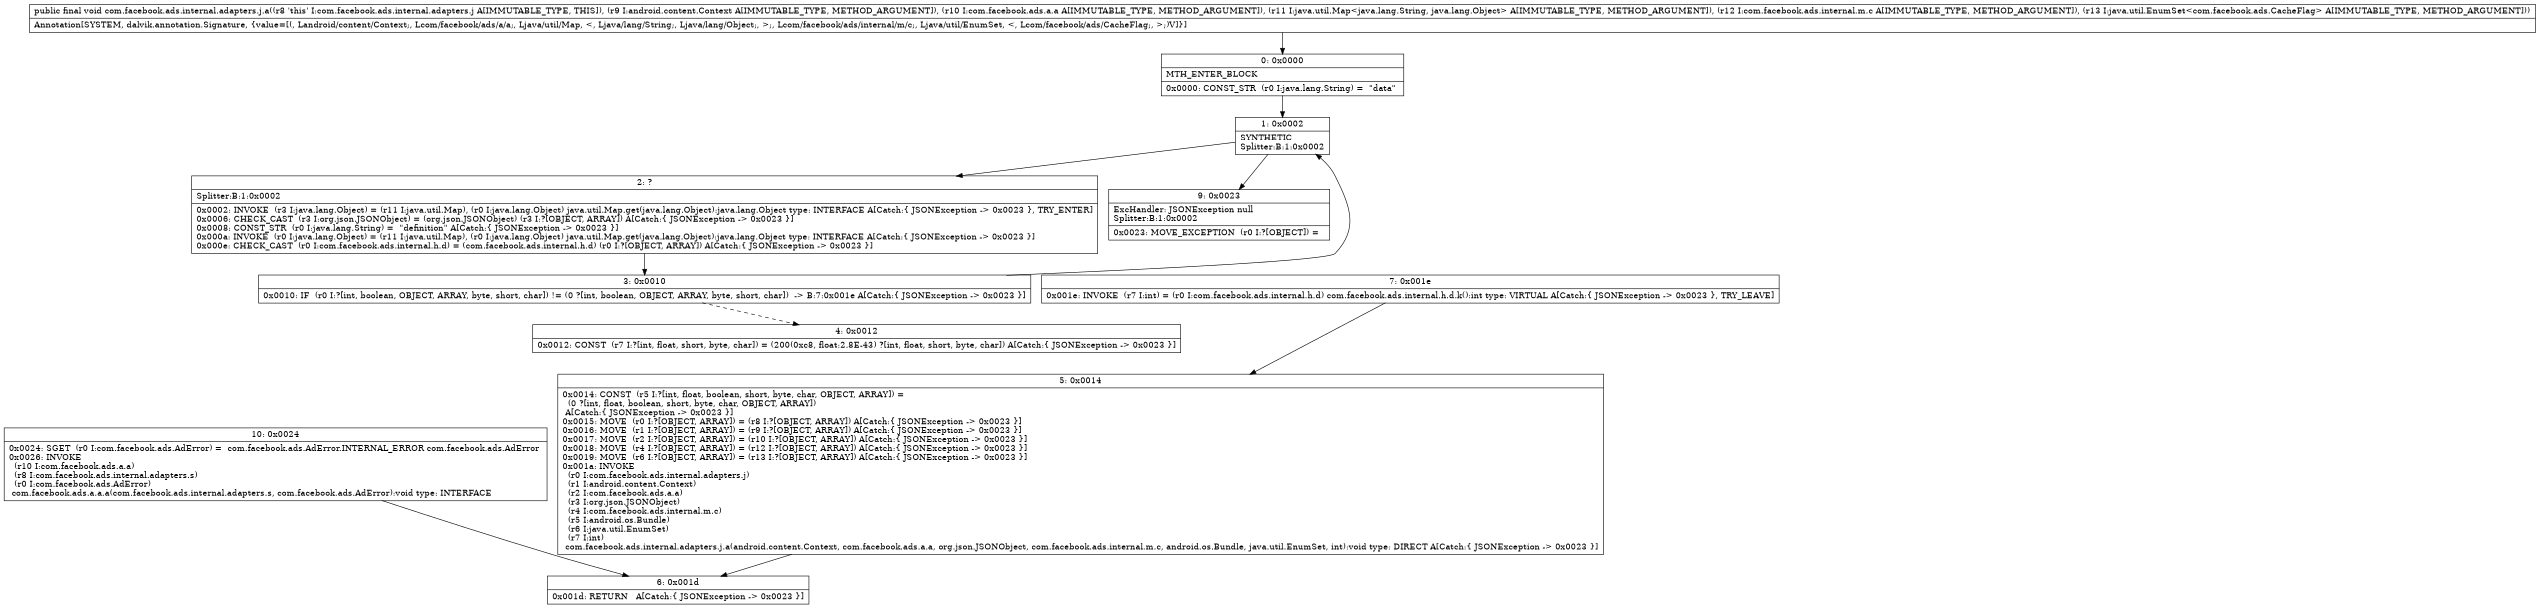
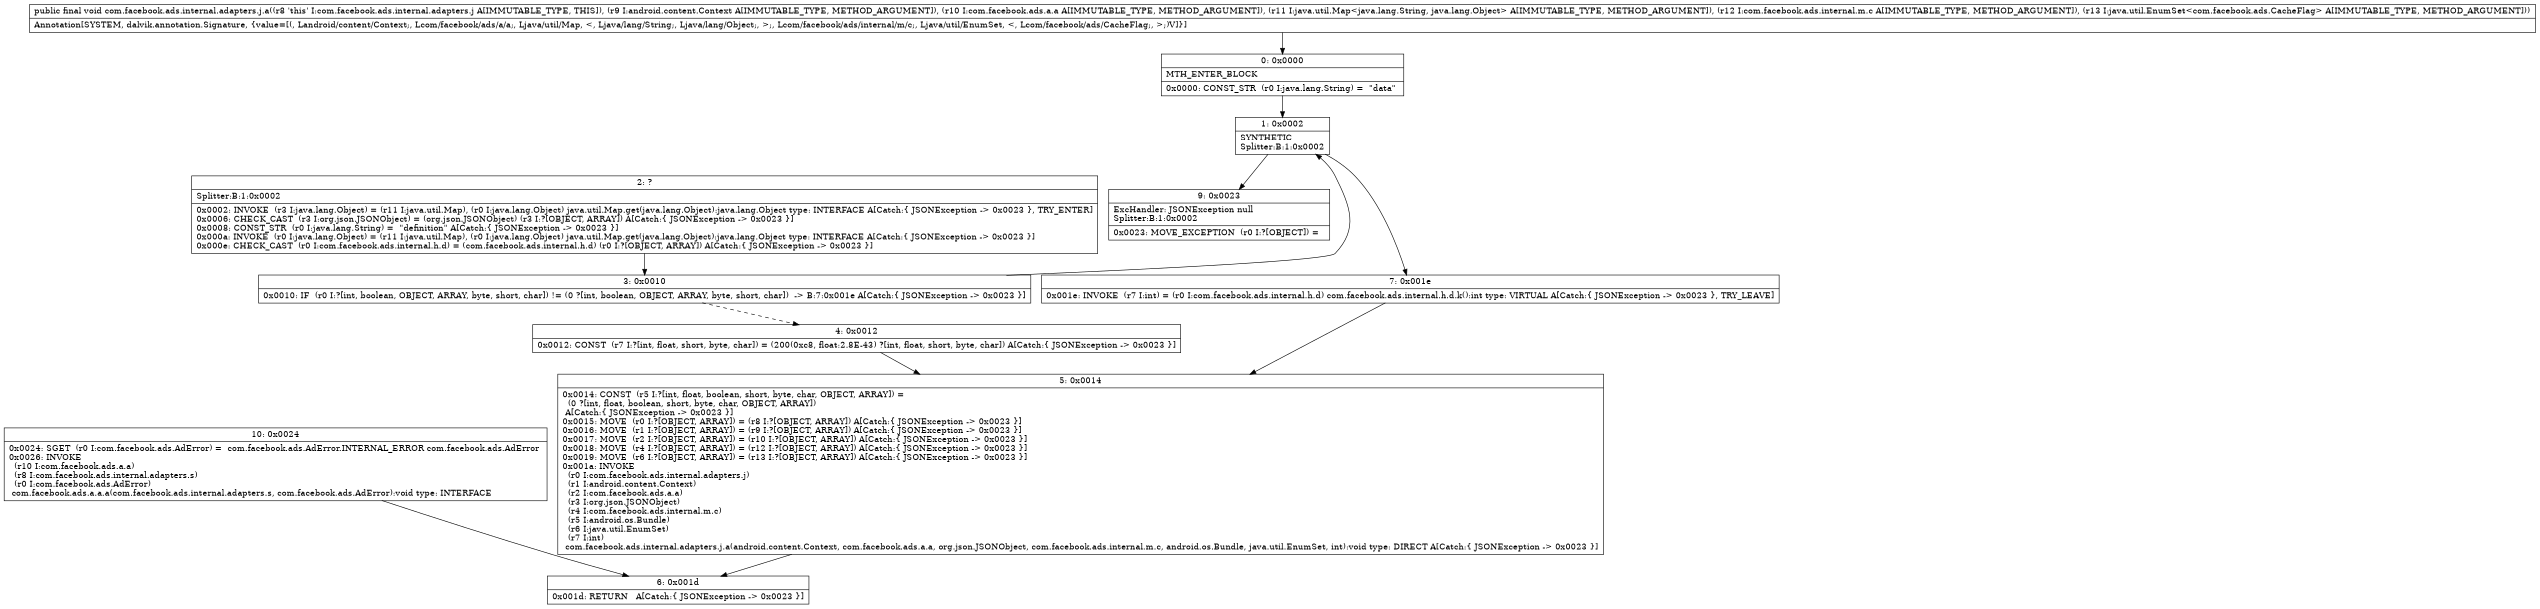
(1099, 159) -> (1376, 204)
none -> (898, 362)
